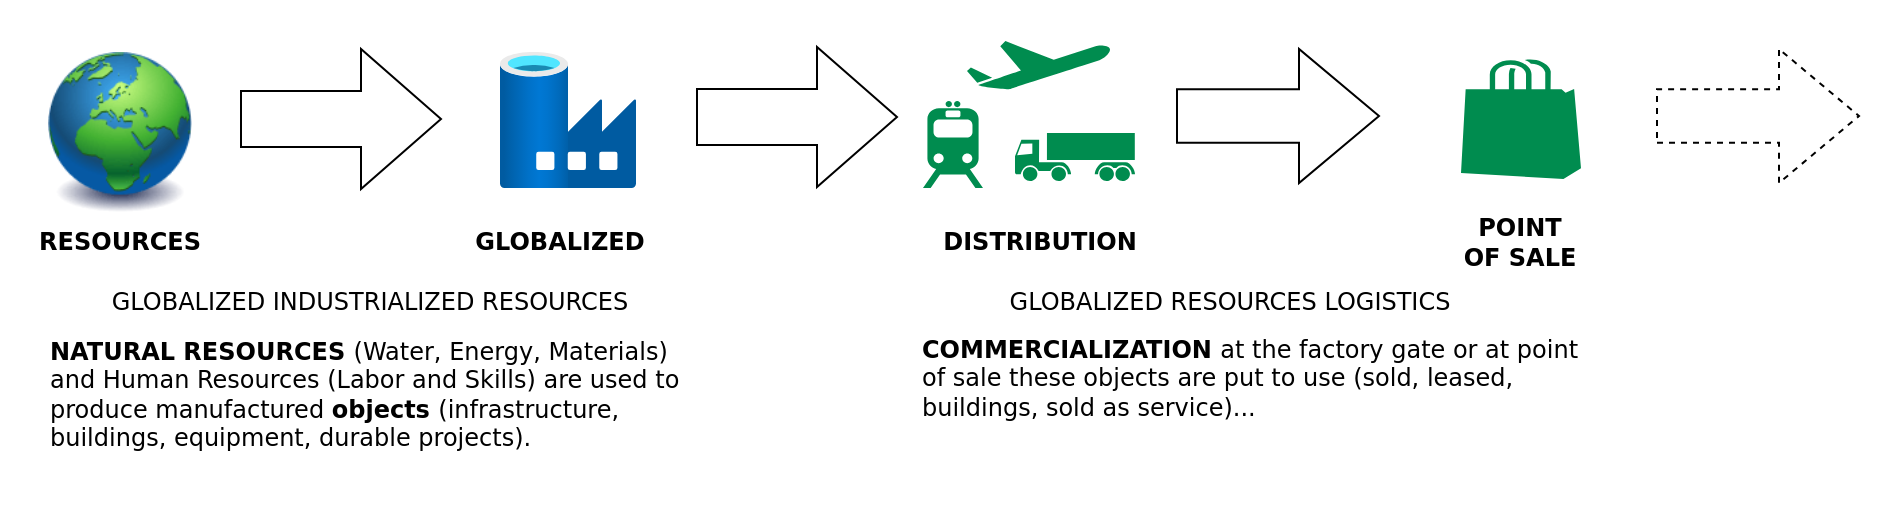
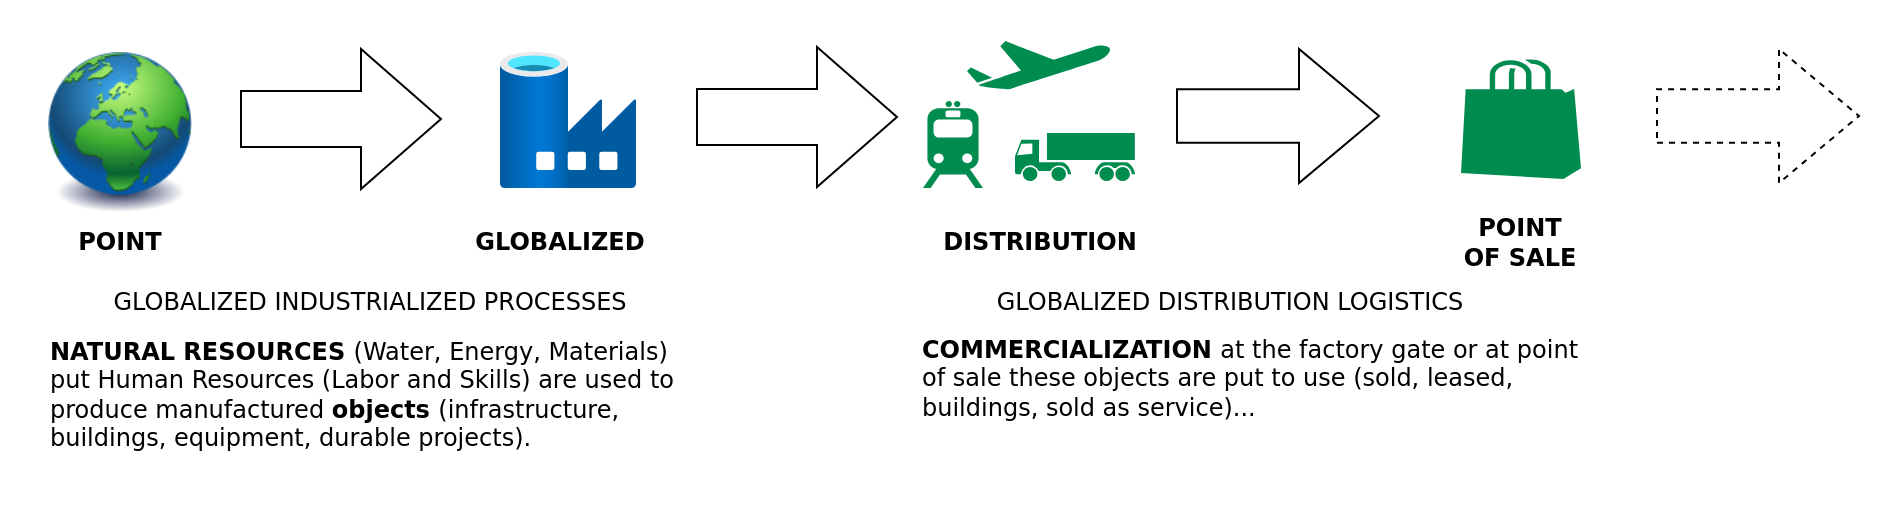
(121, 243) -> (121, 243)
(383, 275) -> (383, 275)
(371, 303) -> (371, 303)
(1231, 303) -> (1231, 303)
